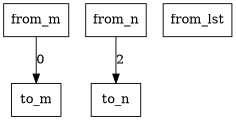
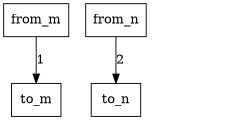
(198, 20) -> none
(41, 60) -> (41, 60)
